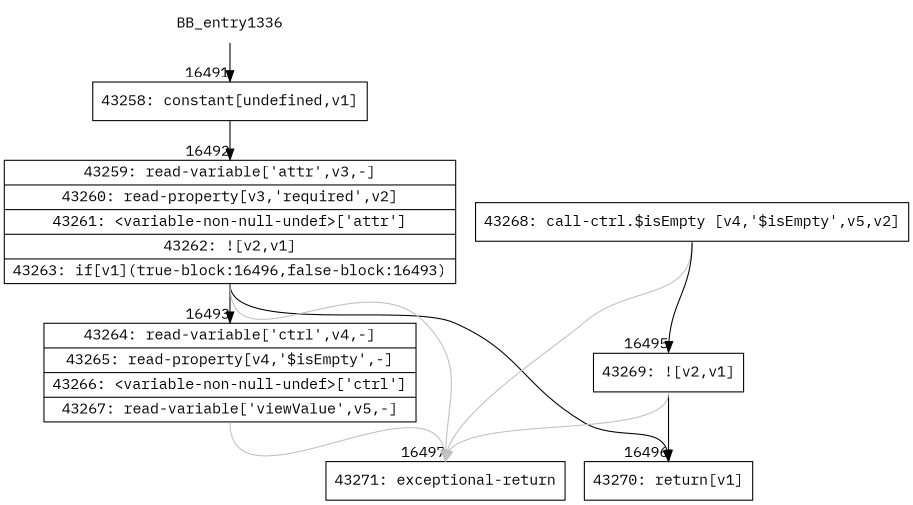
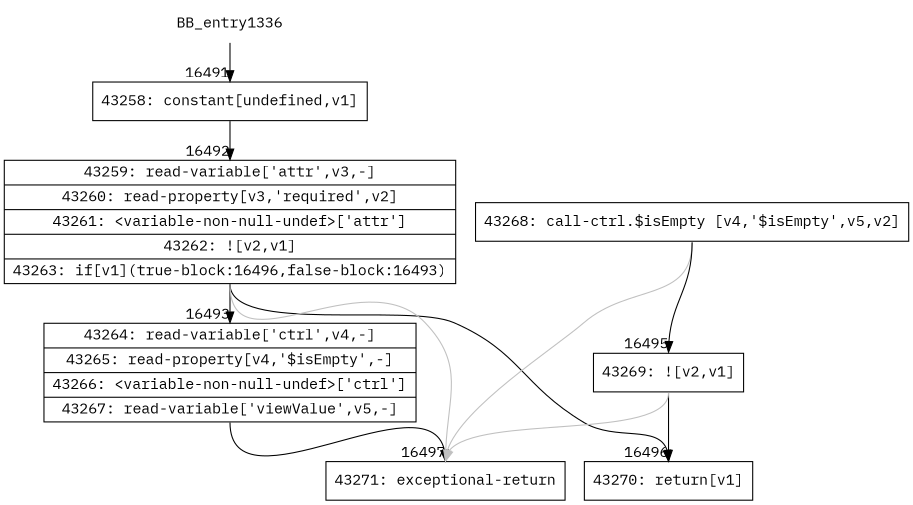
(333, 443) -> (333, 443)
